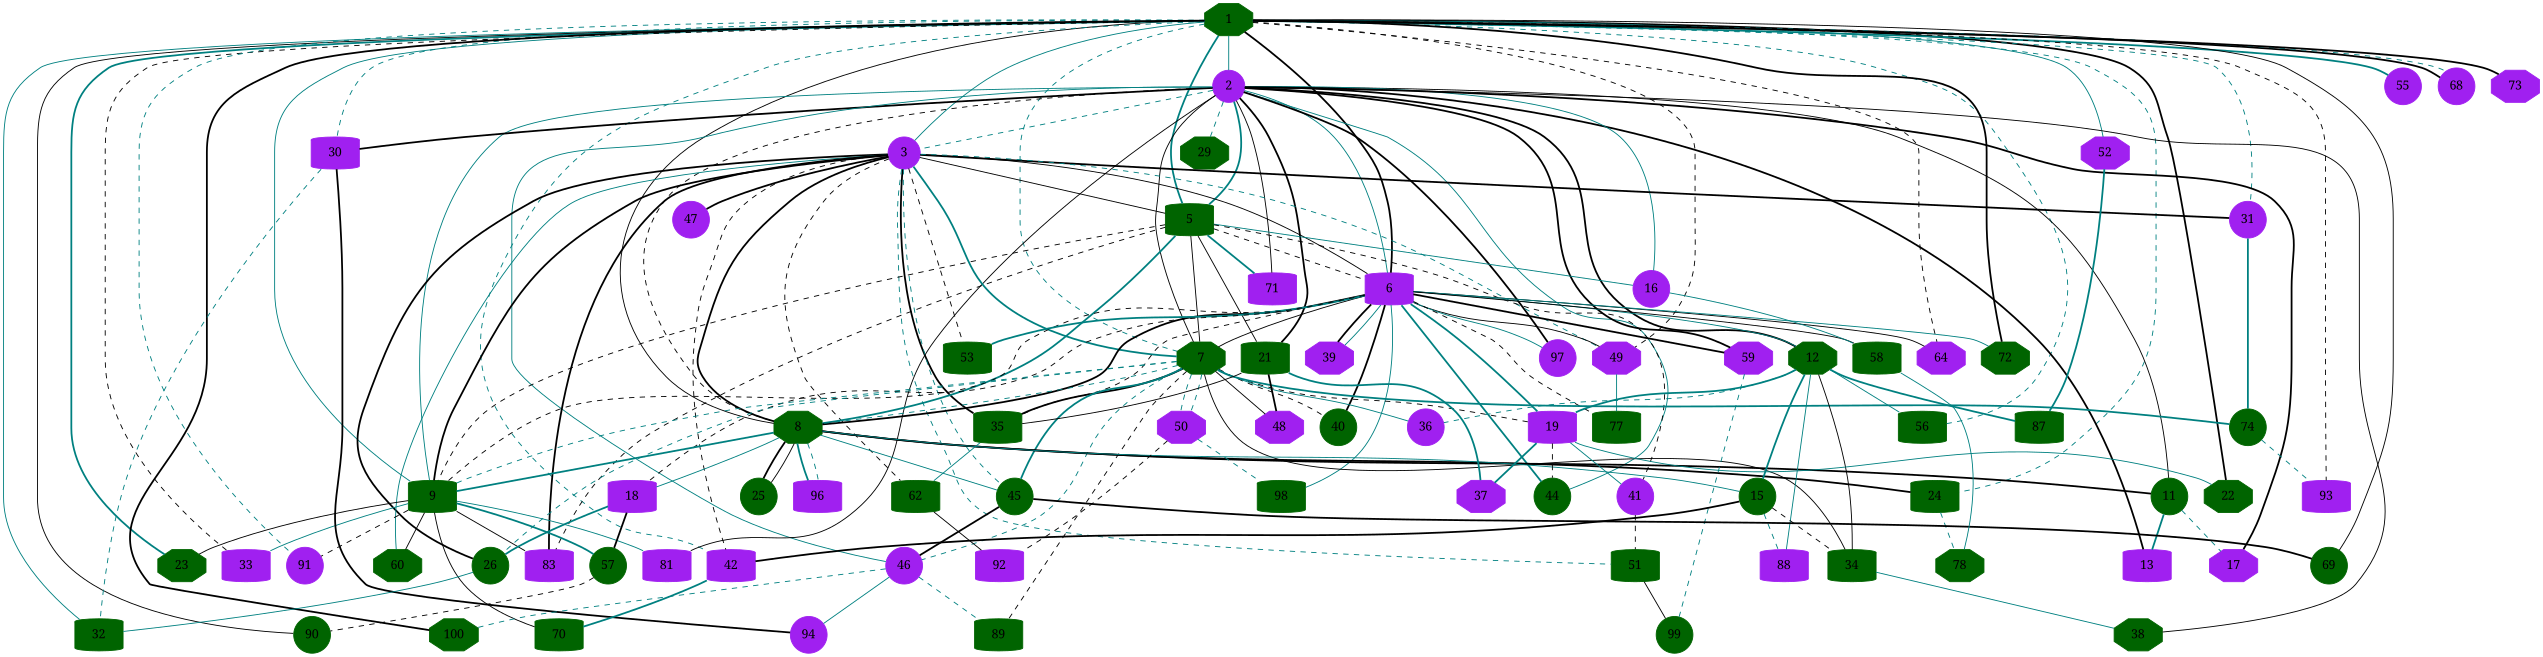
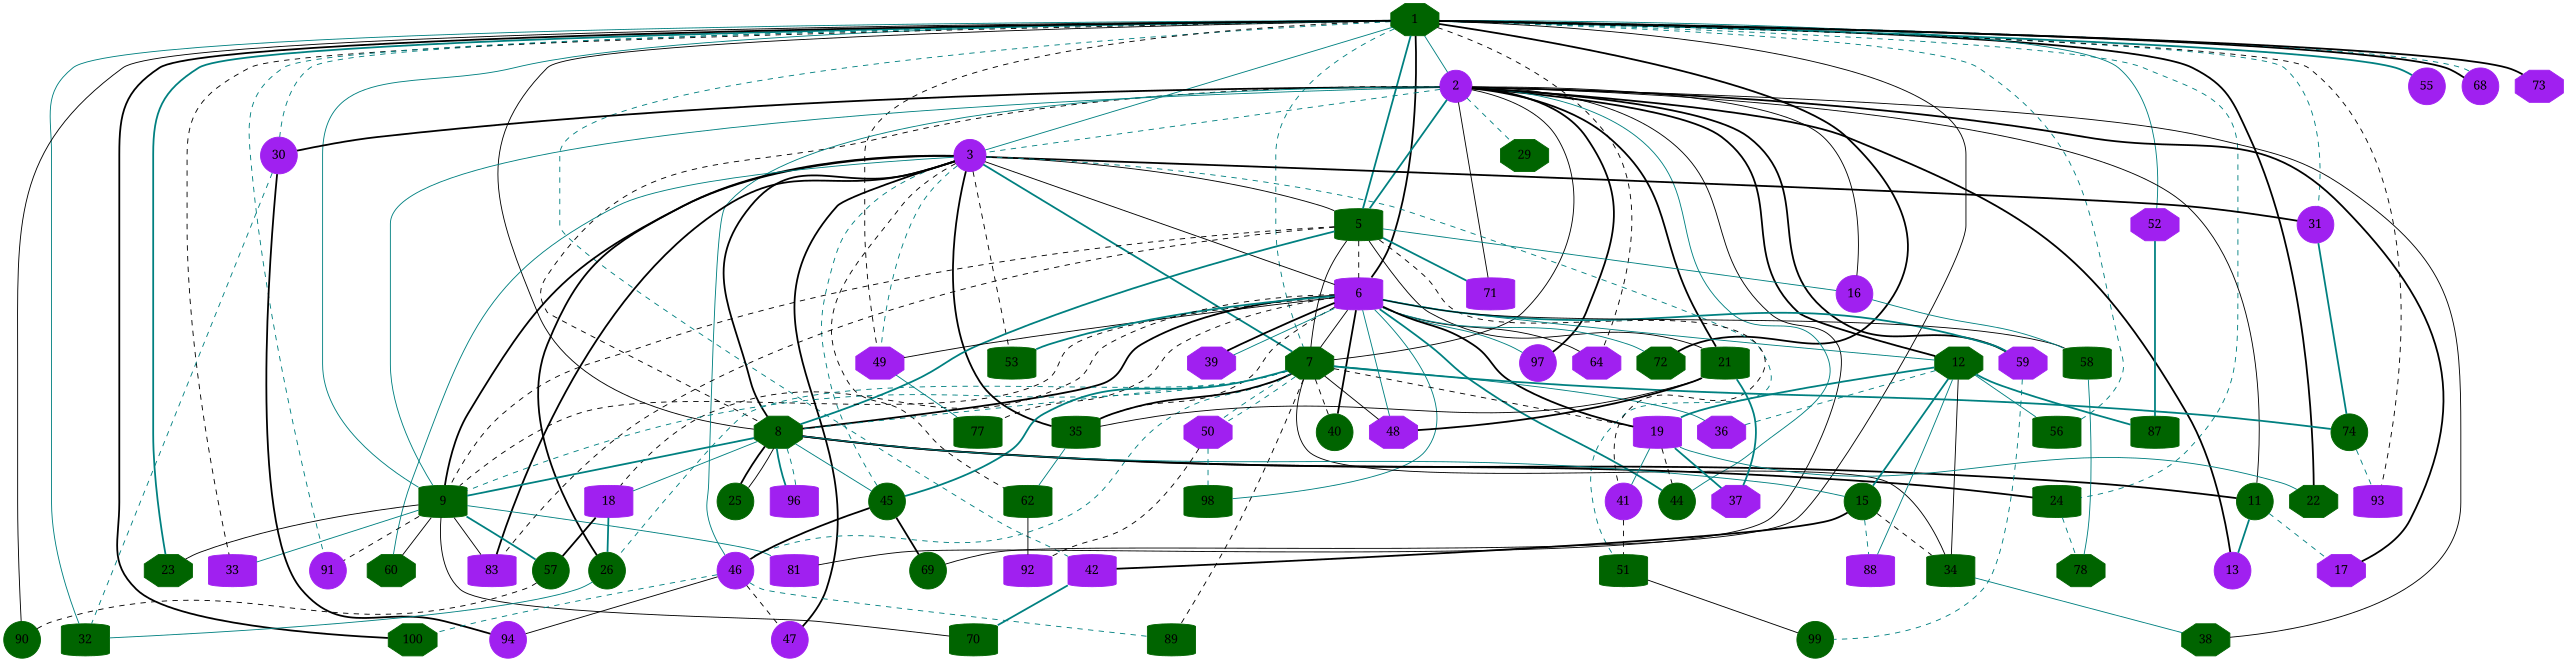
(1520, 102) -> (1761, 110)
(335, 153) -> (279, 156)
(1348, 155) -> (1376, 363)
(701, 296) -> none
(1569, 323) -> (1743, 314)
(1477, 355) -> (1503, 375)
(1426, 427) -> (1722, 432)
(2147, 566) -> (2233, 571)
(856, 600) -> (622, 605)
none -> (763, 605)
